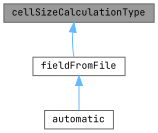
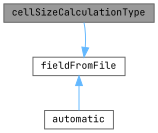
(73, 45) -> (85, 35)
